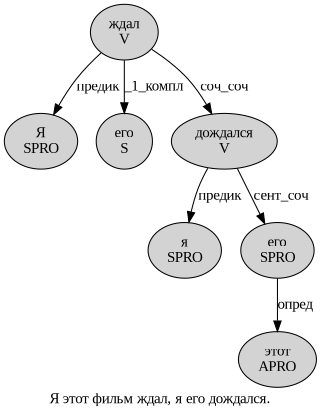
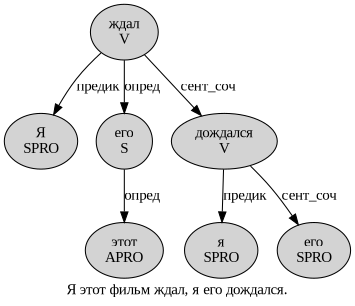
(154, 87) -> (142, 87)
(224, 87) -> (208, 87)
(277, 300) -> (124, 190)
